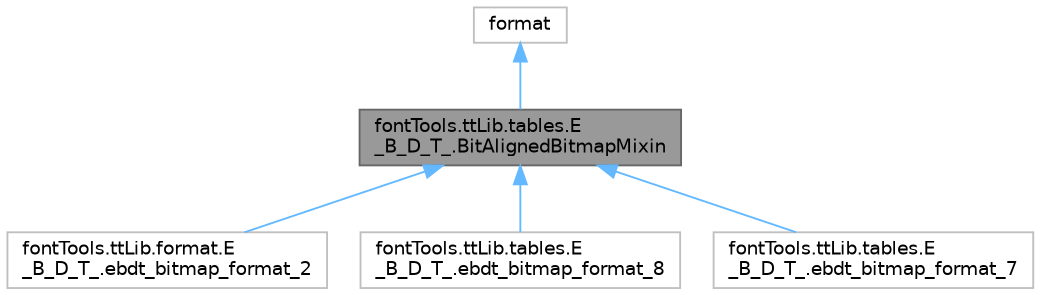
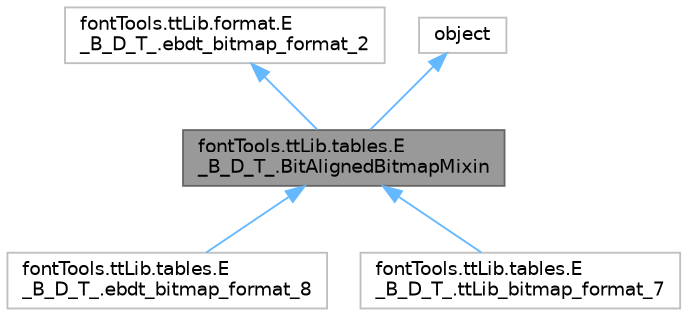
(520, 25) -> (463, 35)
(335, 202) -> (291, 103)
(873, 260) -> (520, 281)
